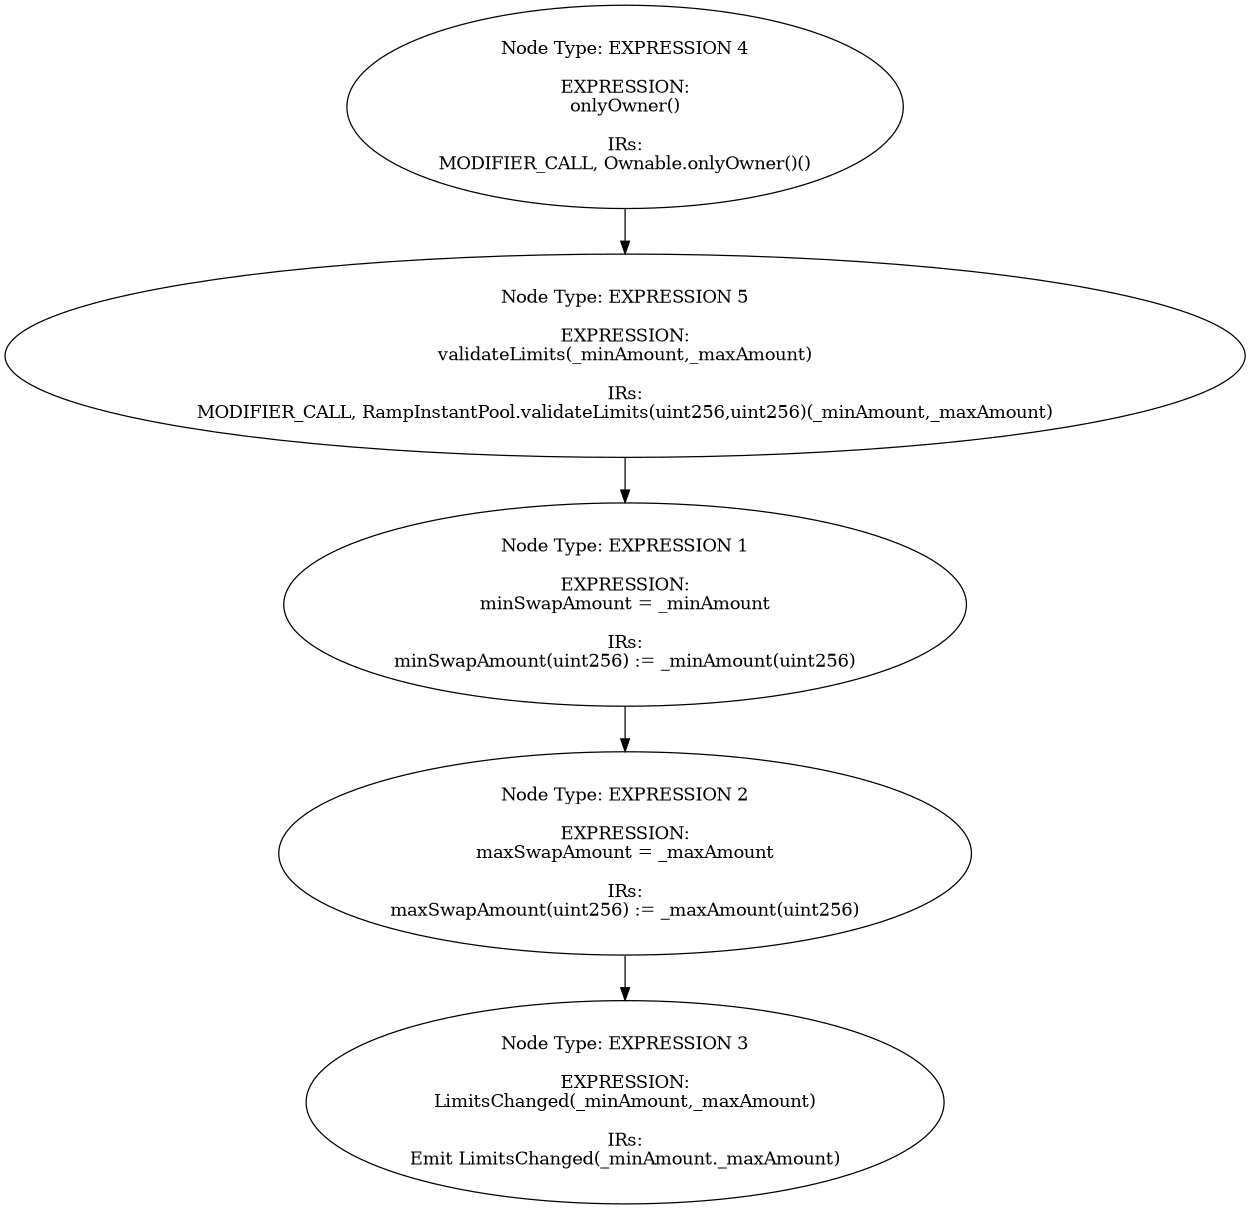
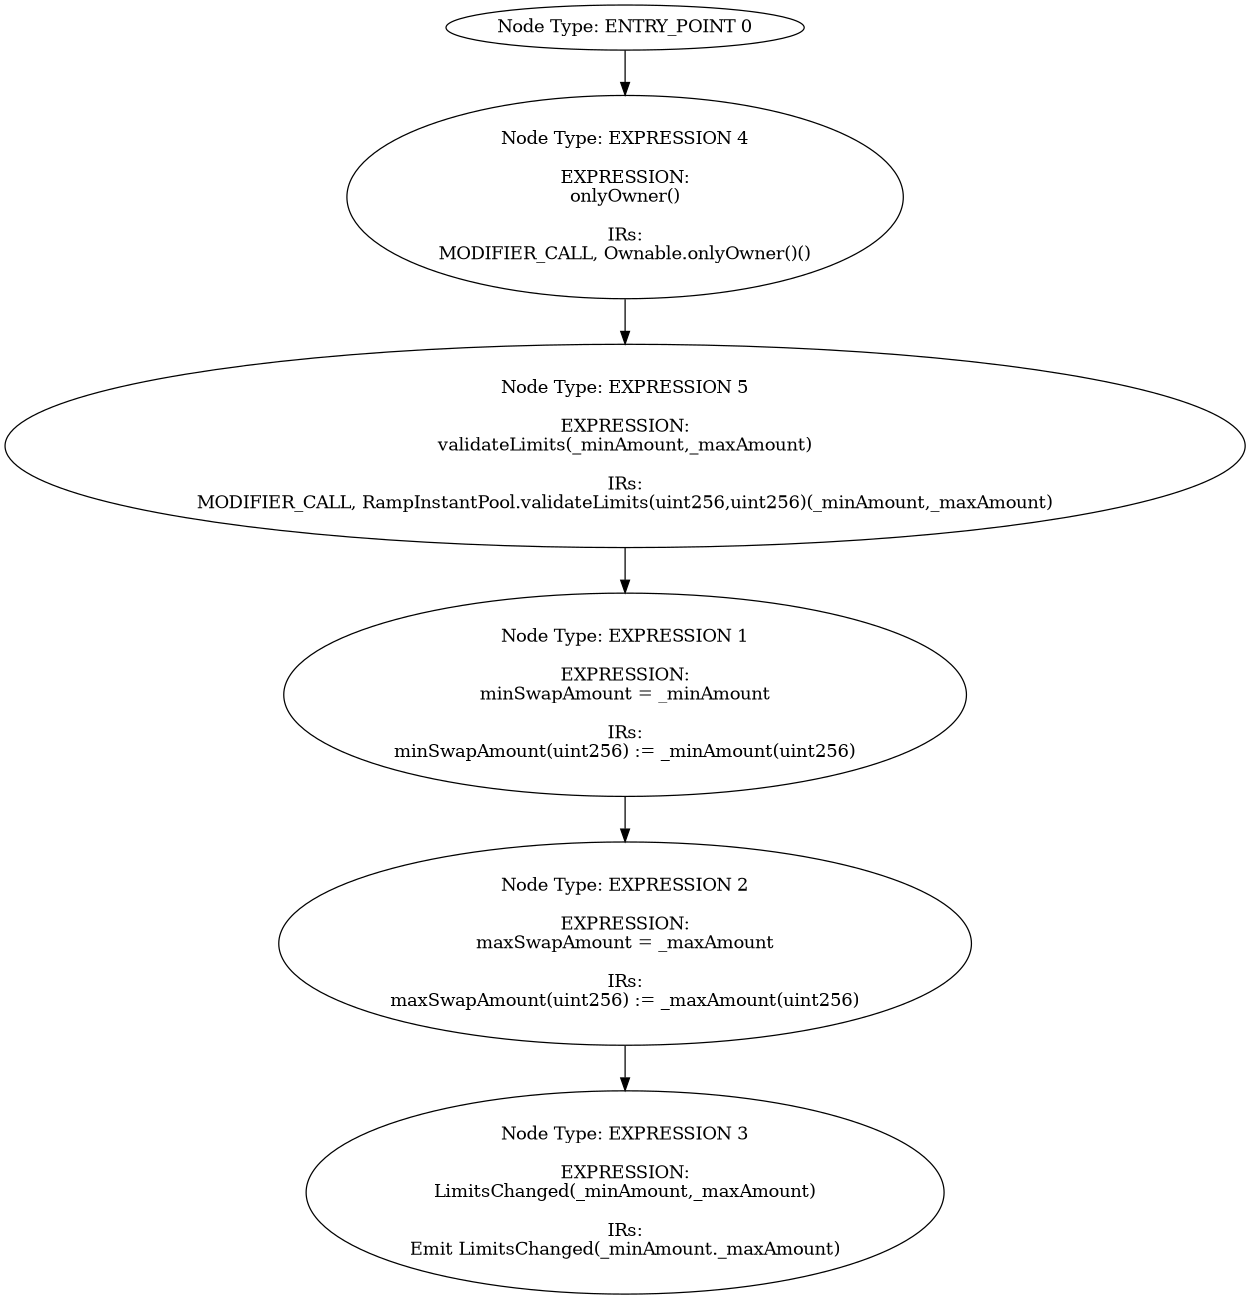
none -> (625, 28)
